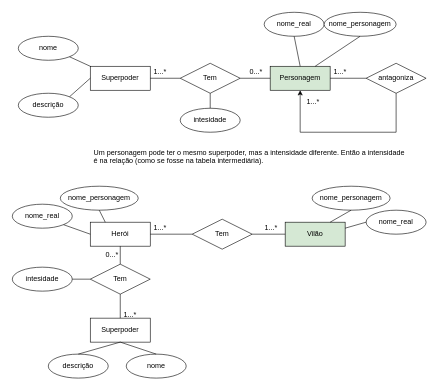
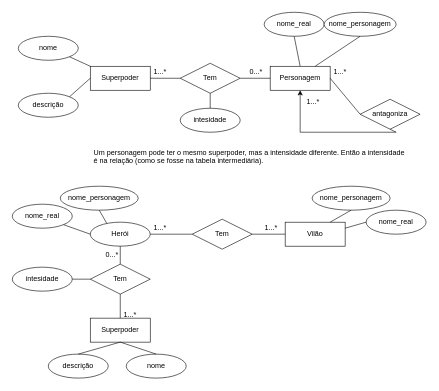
(300, 78) -> (300, 78)
(396, 78) -> (390, 114)
(120, 234) -> (120, 234)
(315, 234) -> (315, 234)
